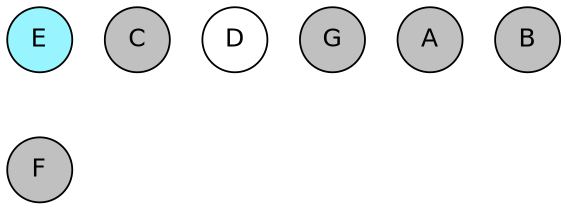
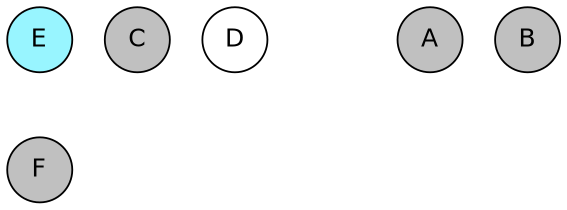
(332, 40) -> none
